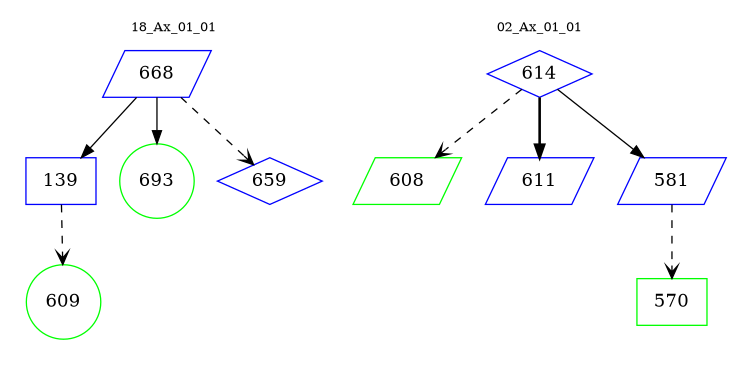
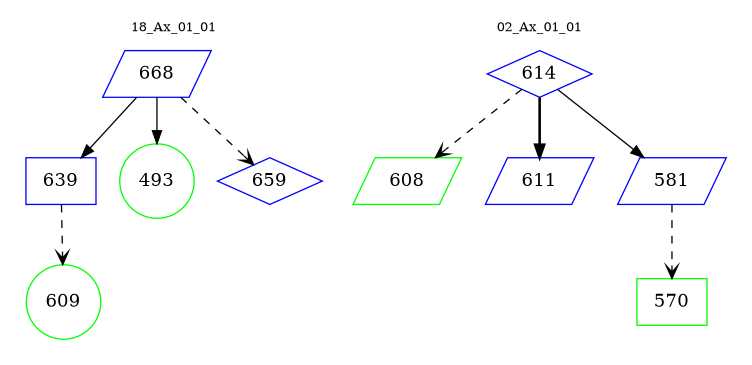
(61, 181) -> (61, 181)
(157, 181) -> (157, 181)
